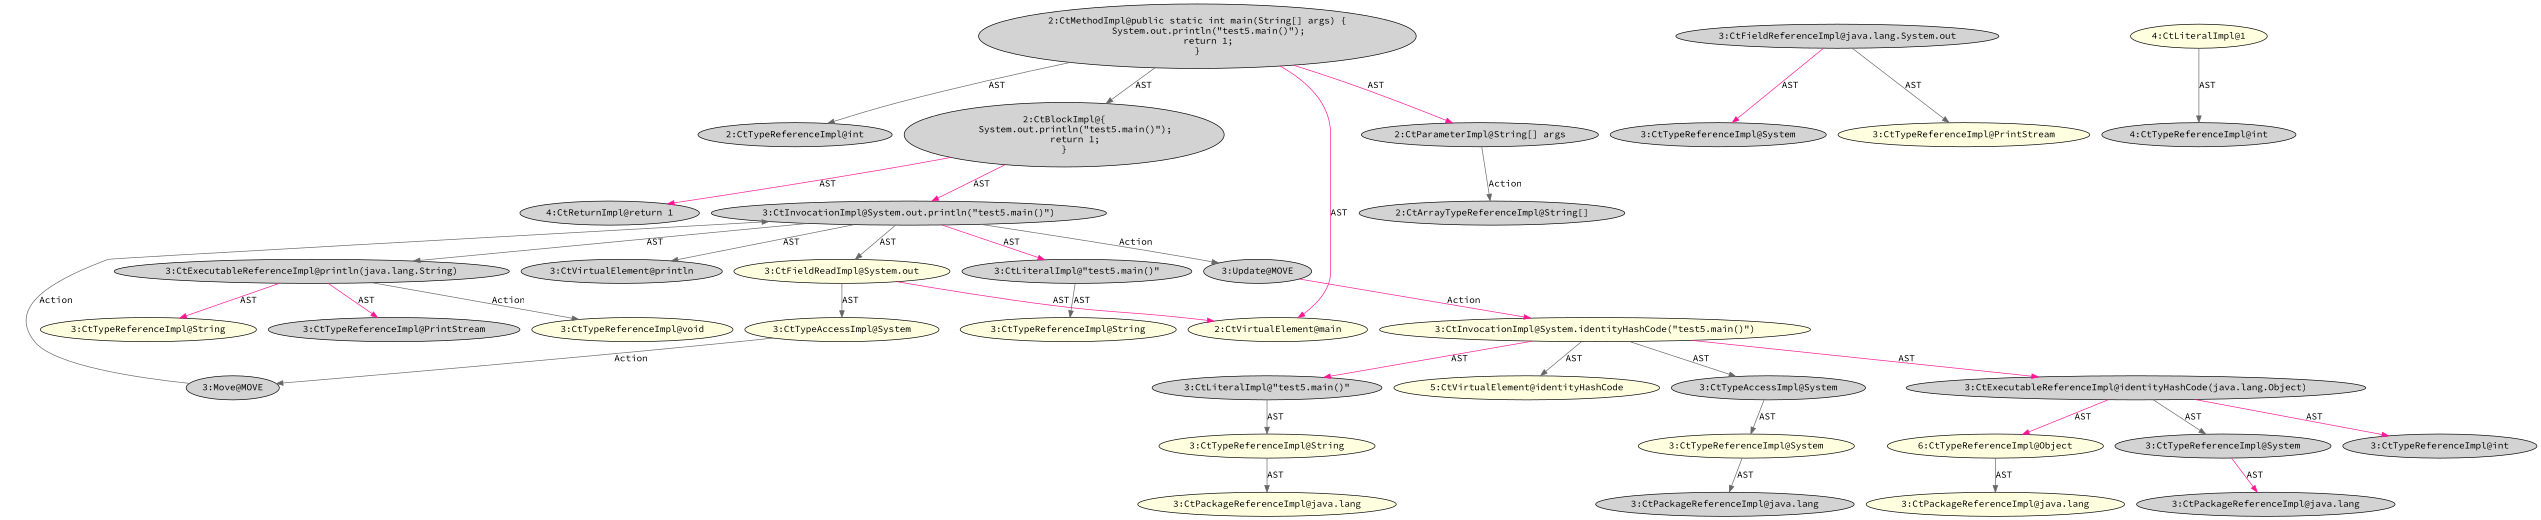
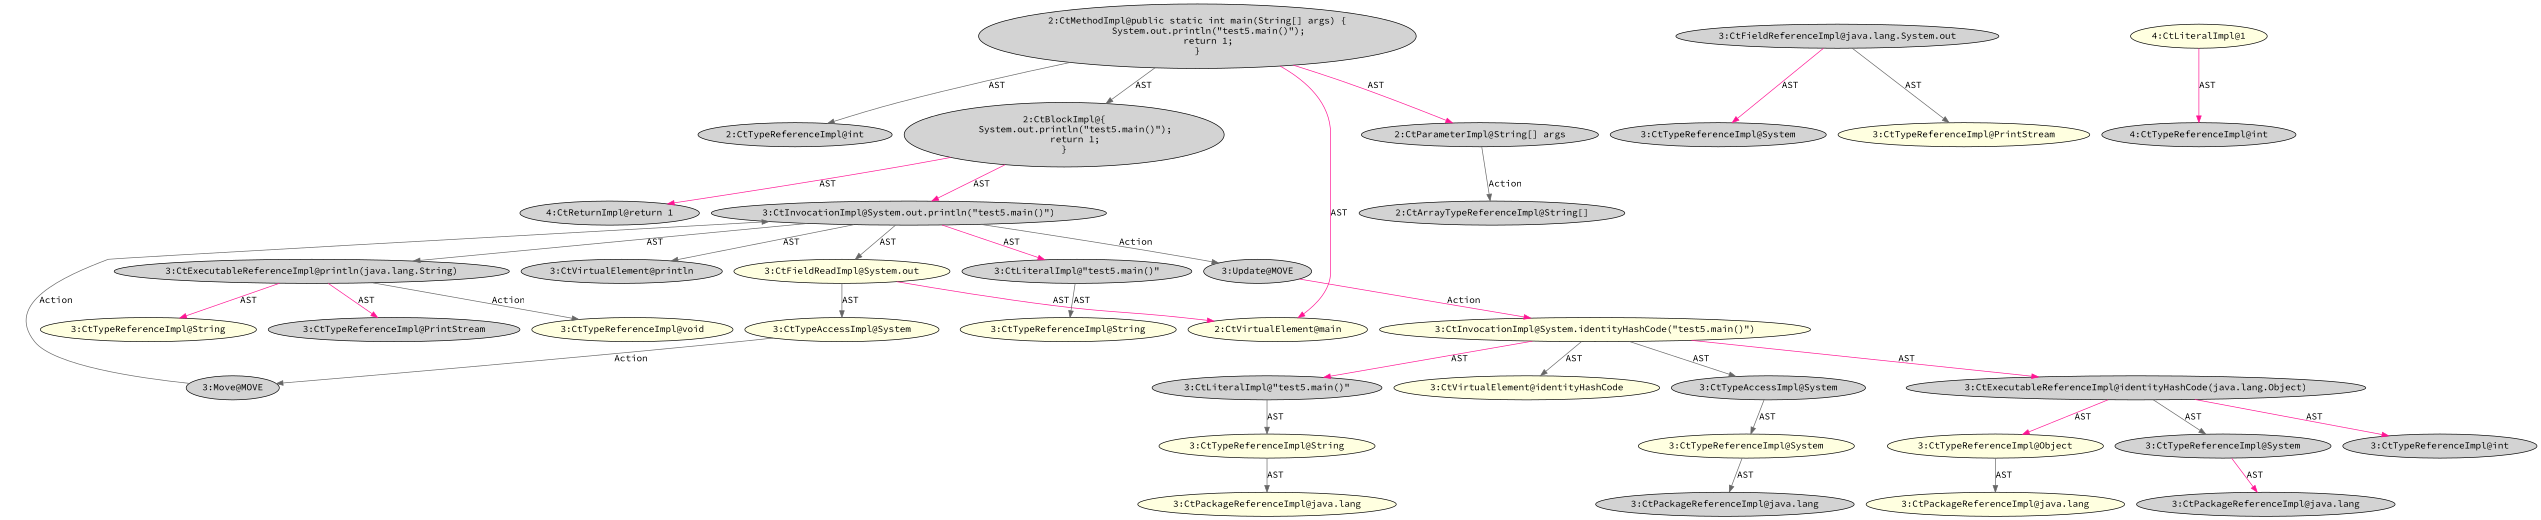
(2199, 82) -> (2199, 82)
(1527, 388) -> (1527, 388)
(1995, 446) -> (1995, 446)
